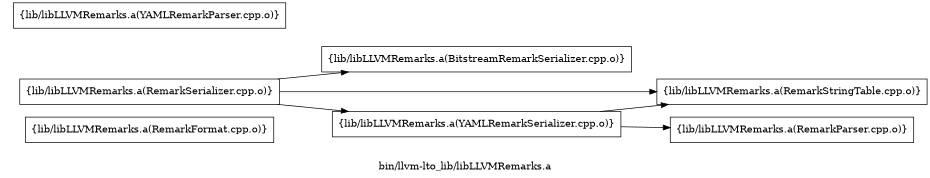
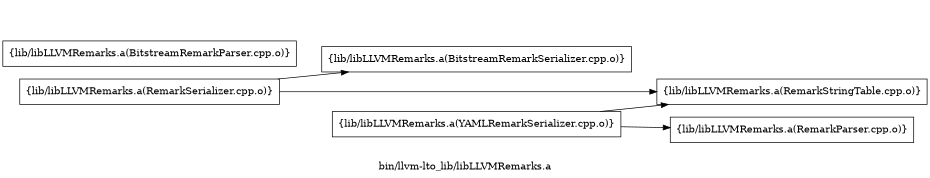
(150, 16) -> none
none -> (150, 54)
(310, 108) -> none
(150, 130) -> none
